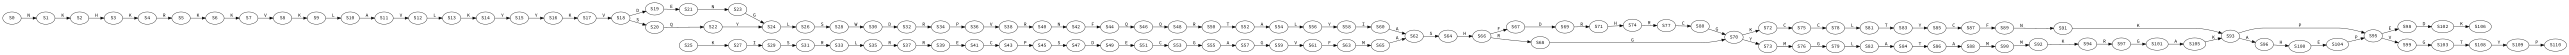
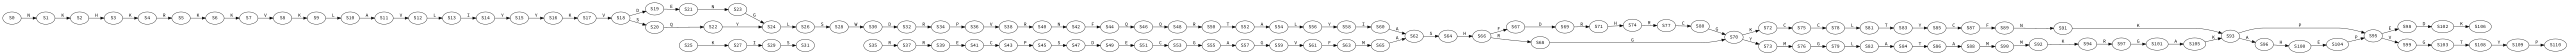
(469, 16) -> (469, 16)
(839, 45) -> none
